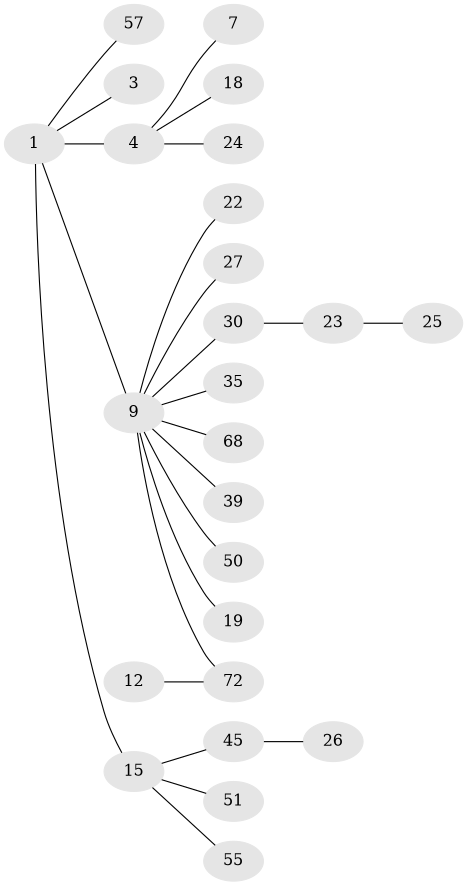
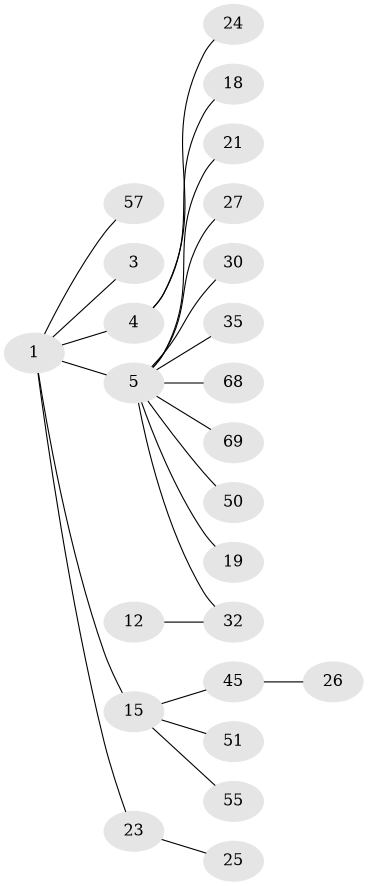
(234, 24) -> none
(234, 204) -> (234, 144)
(284, 323) -> (73, 594)
(134, 413) -> (134, 383)
(234, 503) -> (234, 443)
(234, 682) -> (234, 622)
